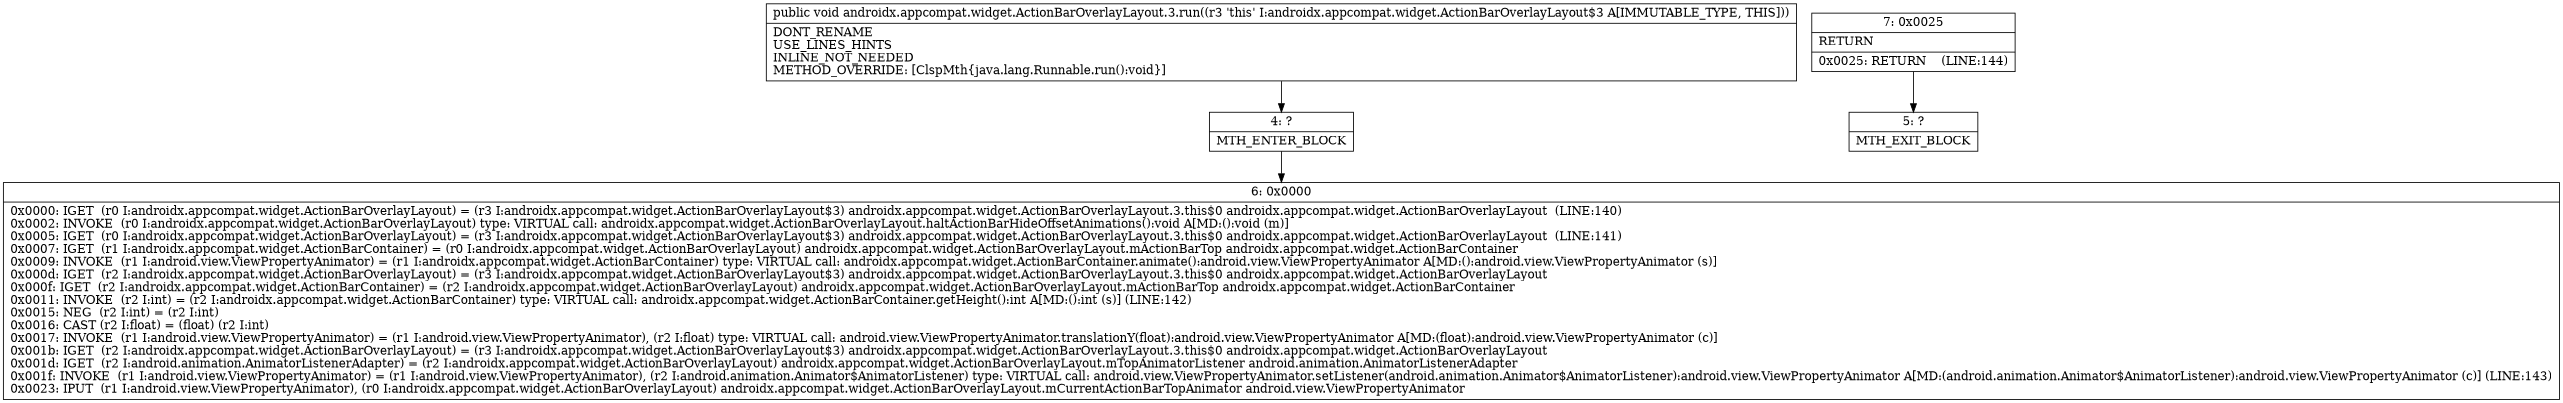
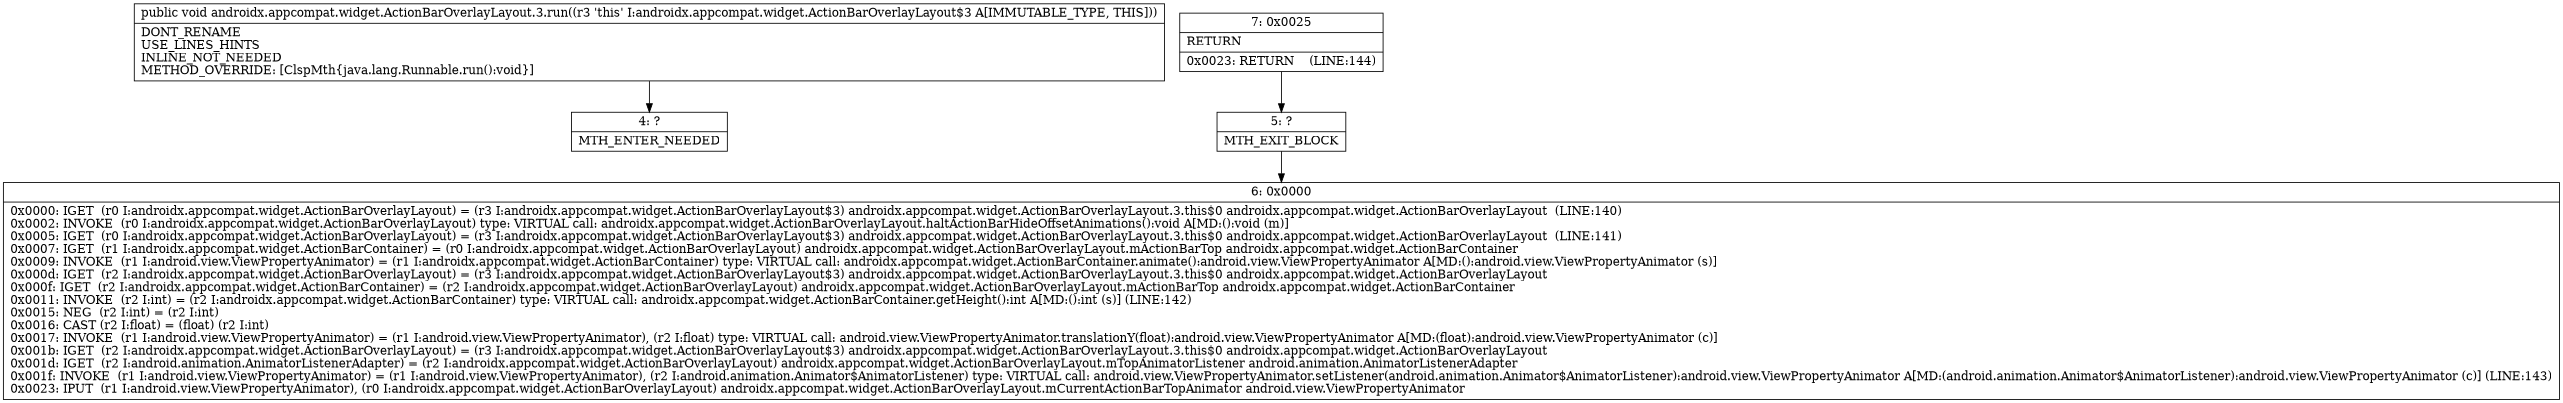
(1913, 61) -> (1281, 61)
(1281, 141) -> (649, 141)
(1281, 162) -> (1281, 162)
